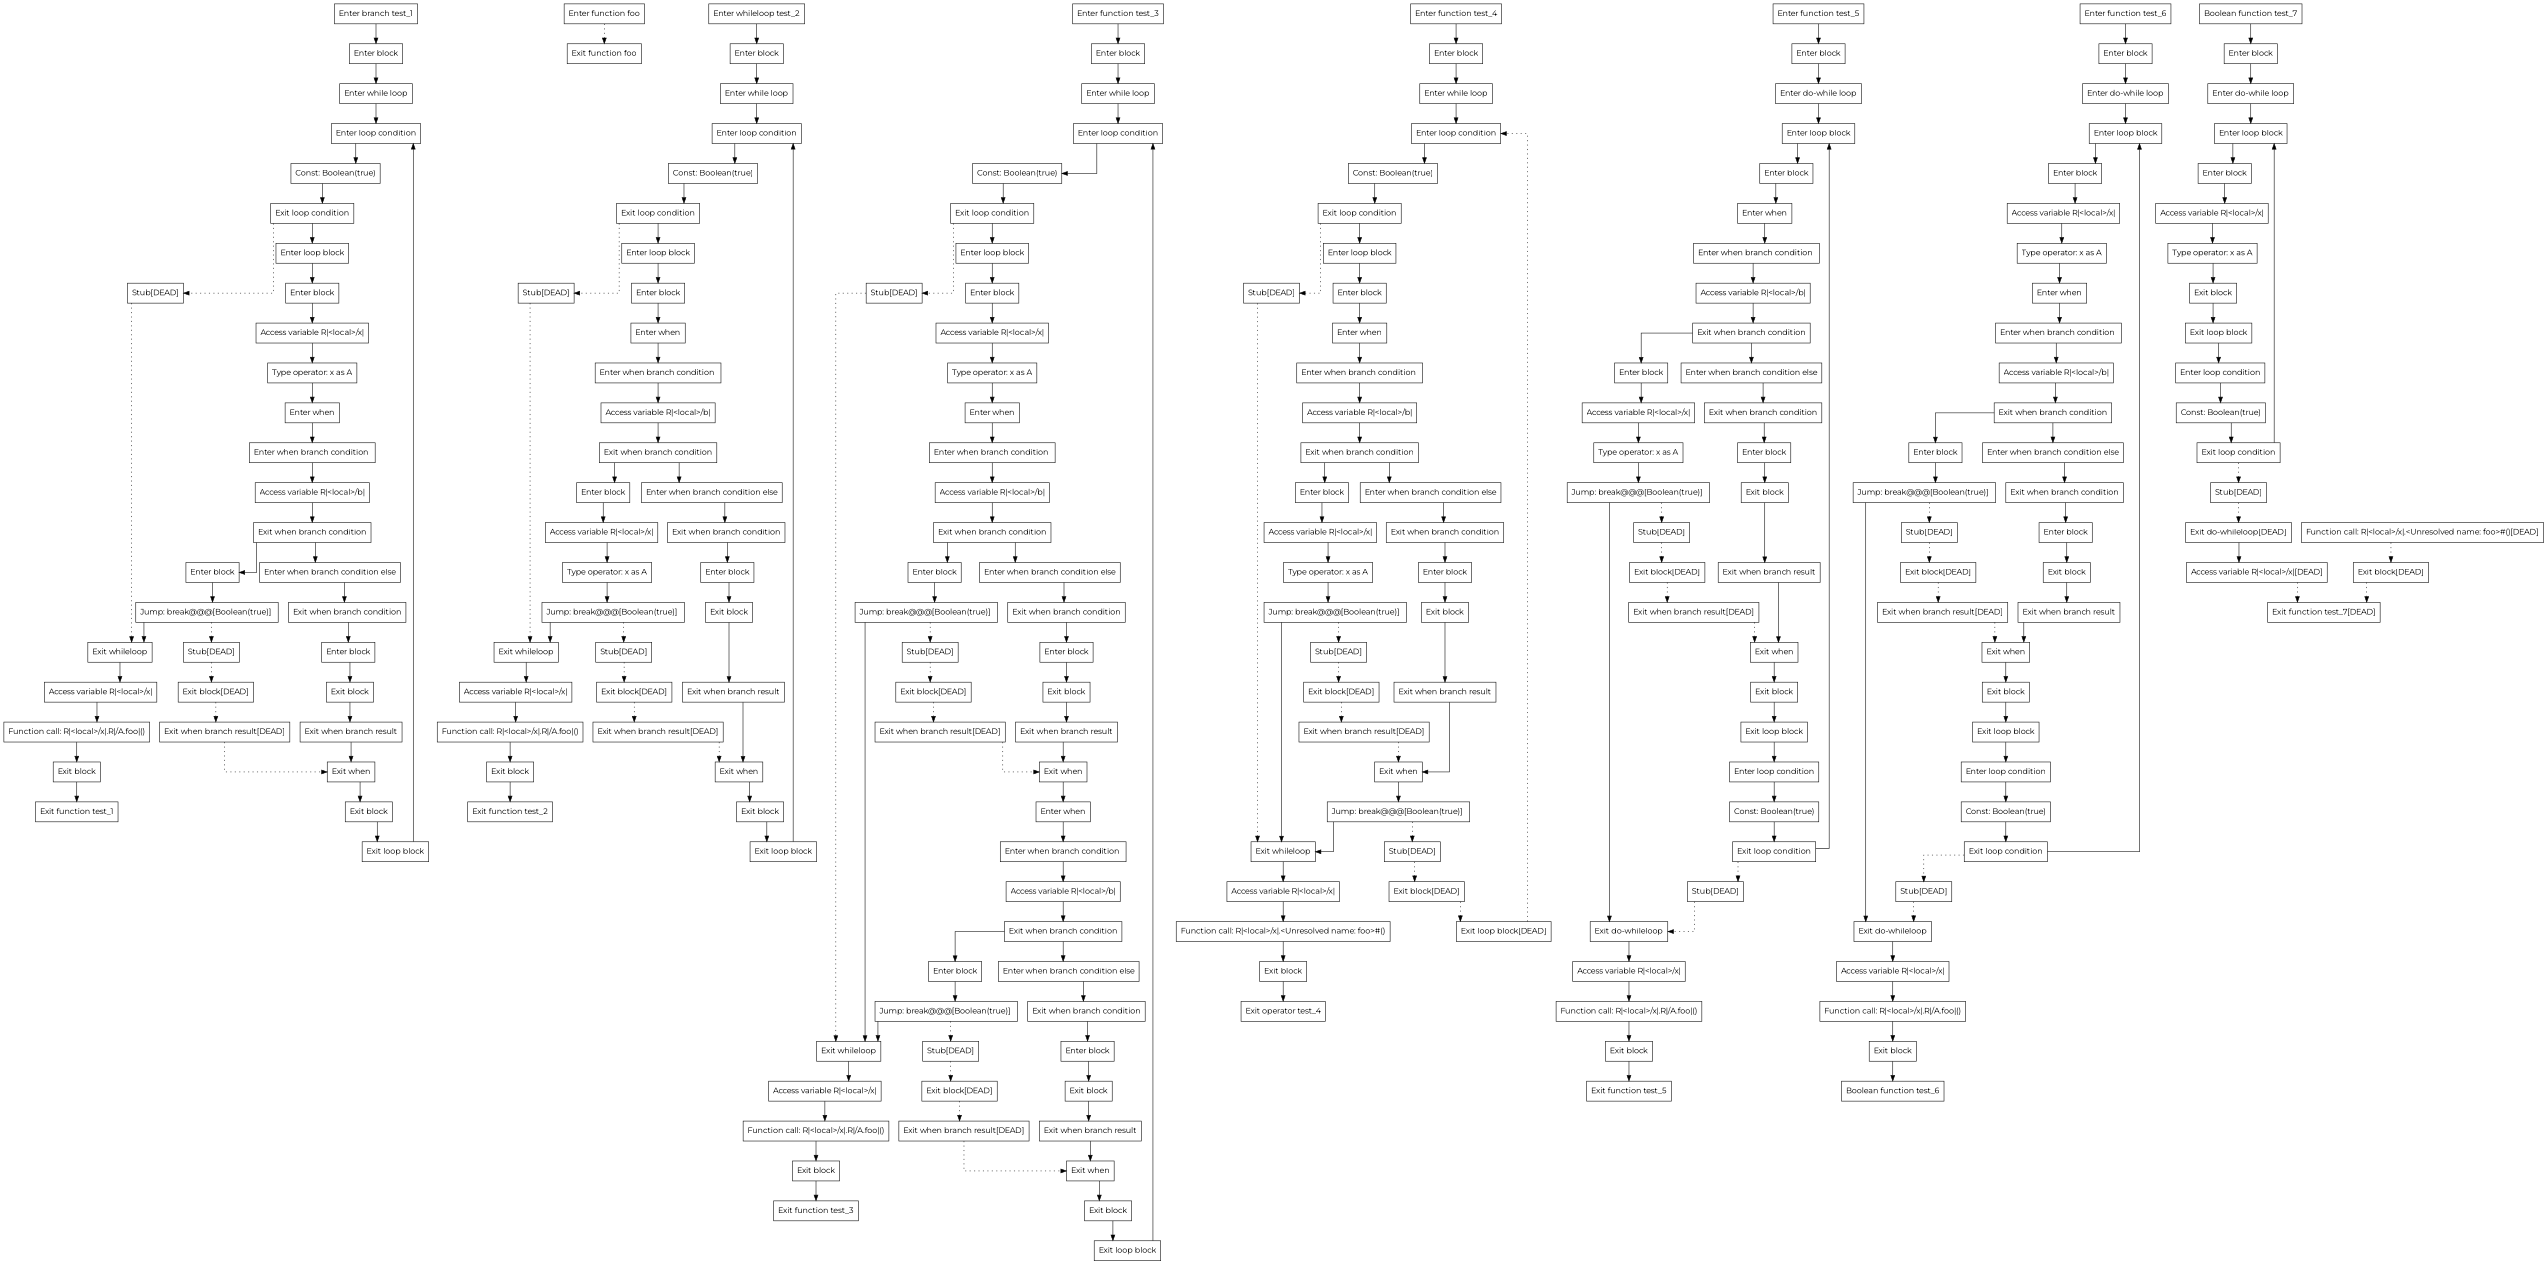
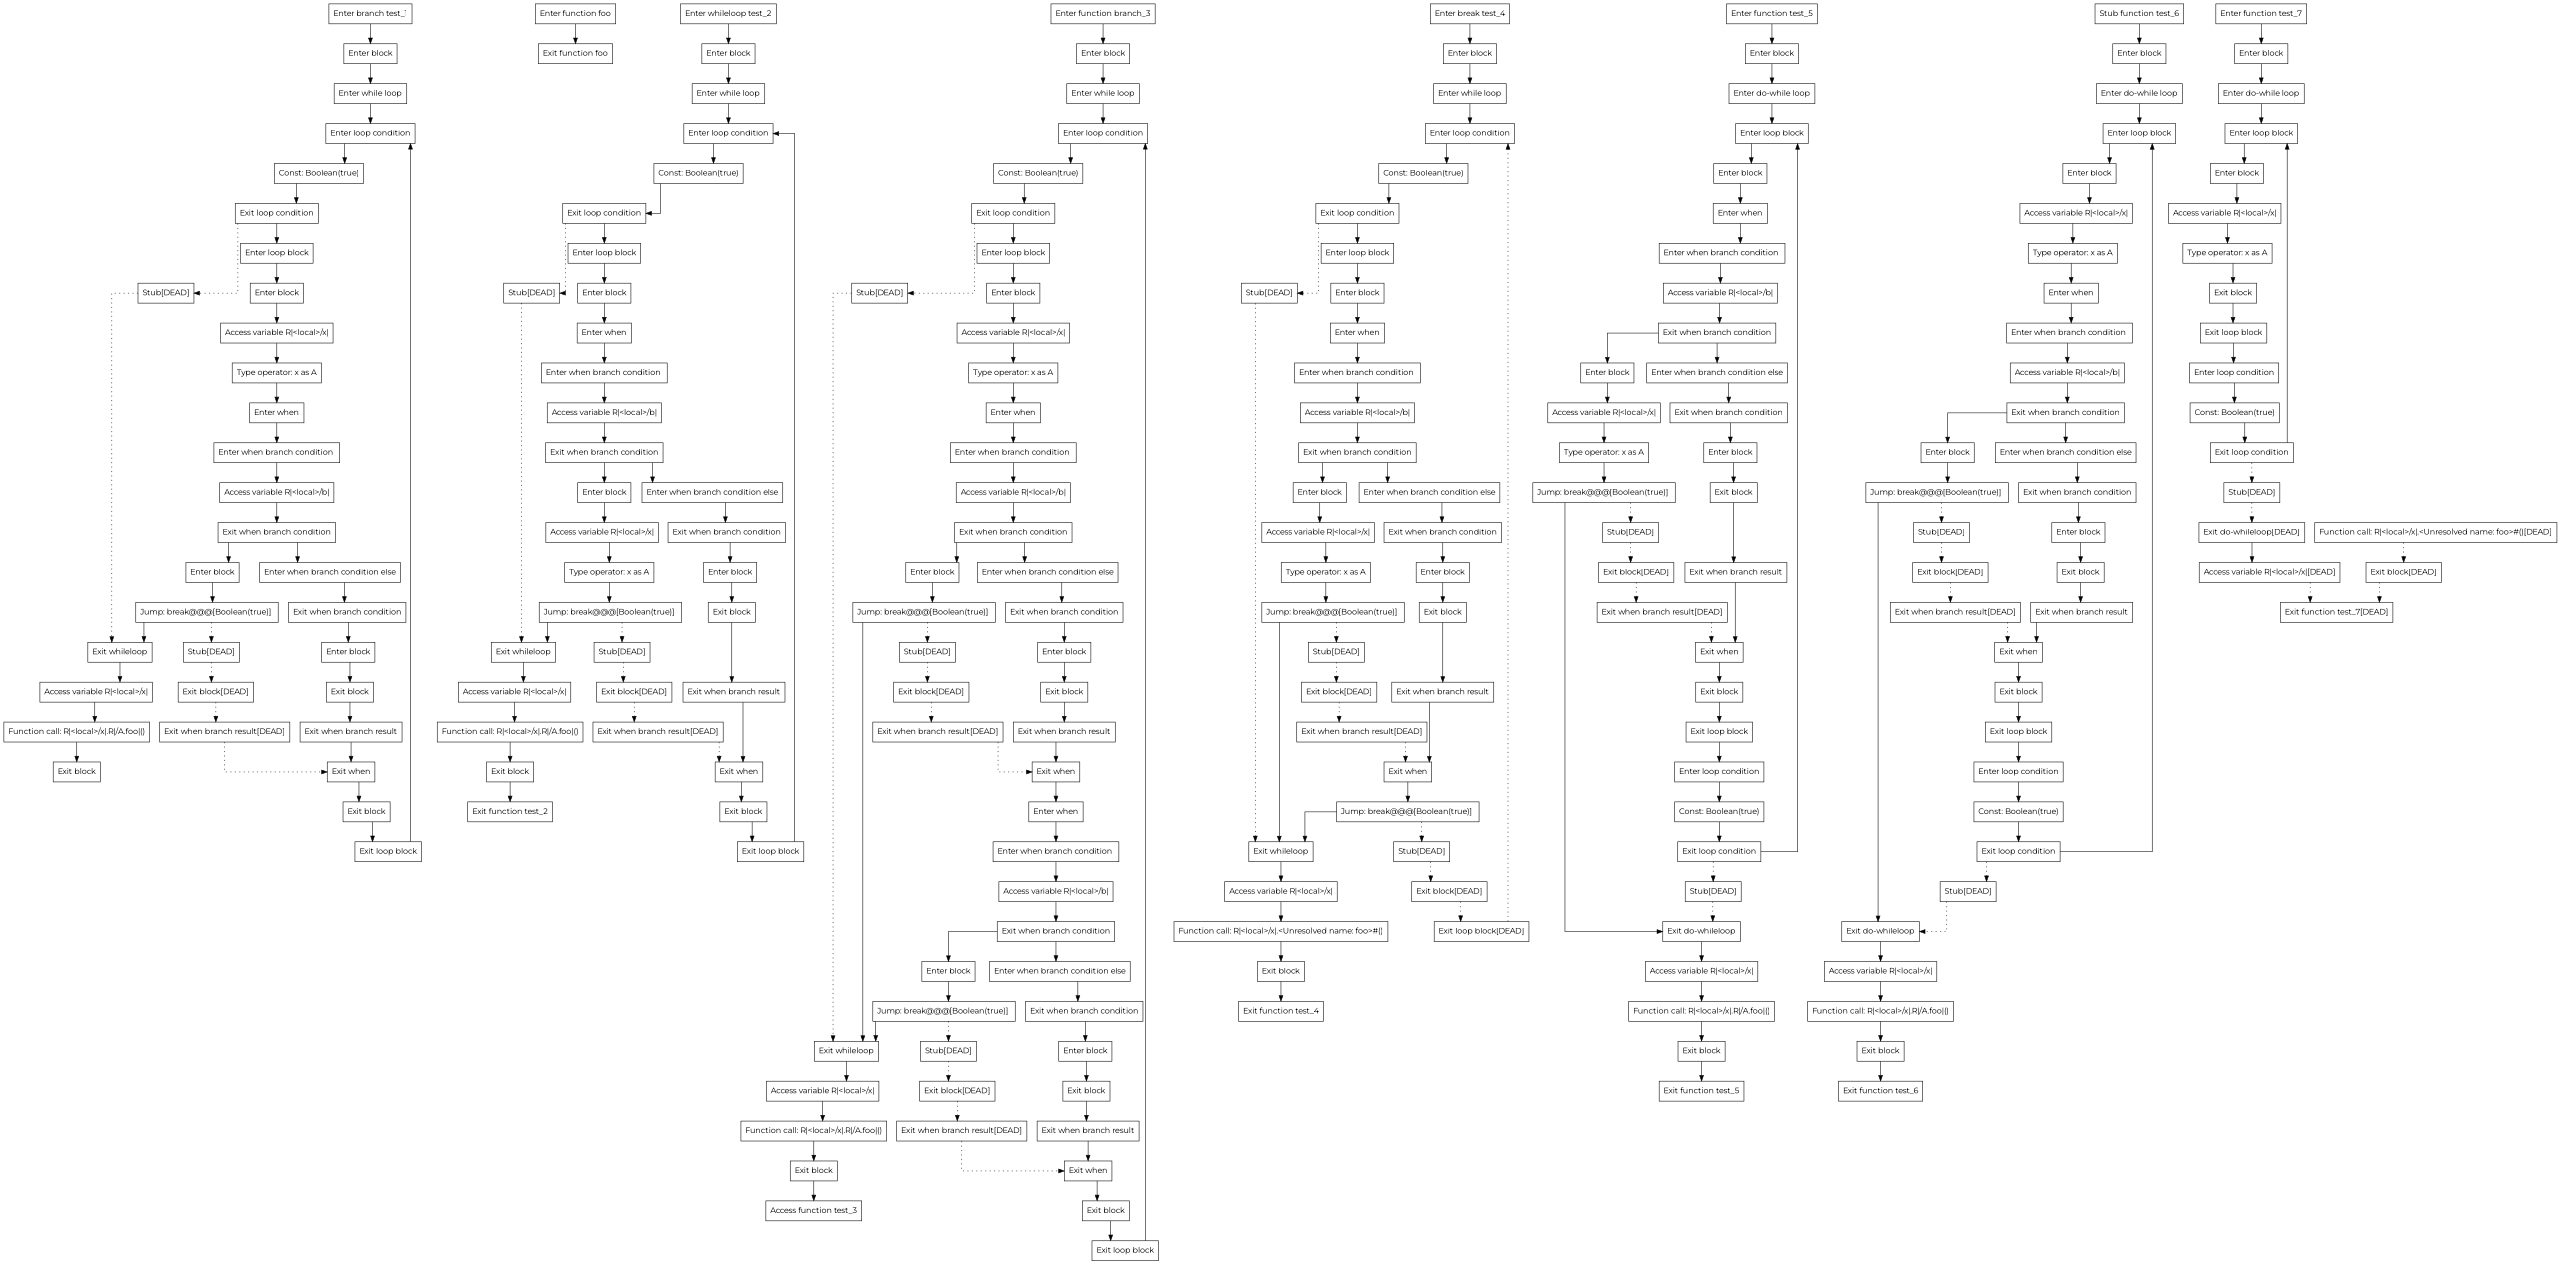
(1118, 14) -> (1103, 14)
(1456, 14) -> (1470, 14)
(2126, 14) -> (2139, 14)
(2251, 14) -> (2261, 14)
(604, 31) -> (576, 31)
(77, 812) -> none
(1283, 1011) -> (1281, 1011)
(1893, 1091) -> (1881, 1091)
(816, 1211) -> (814, 1211)
